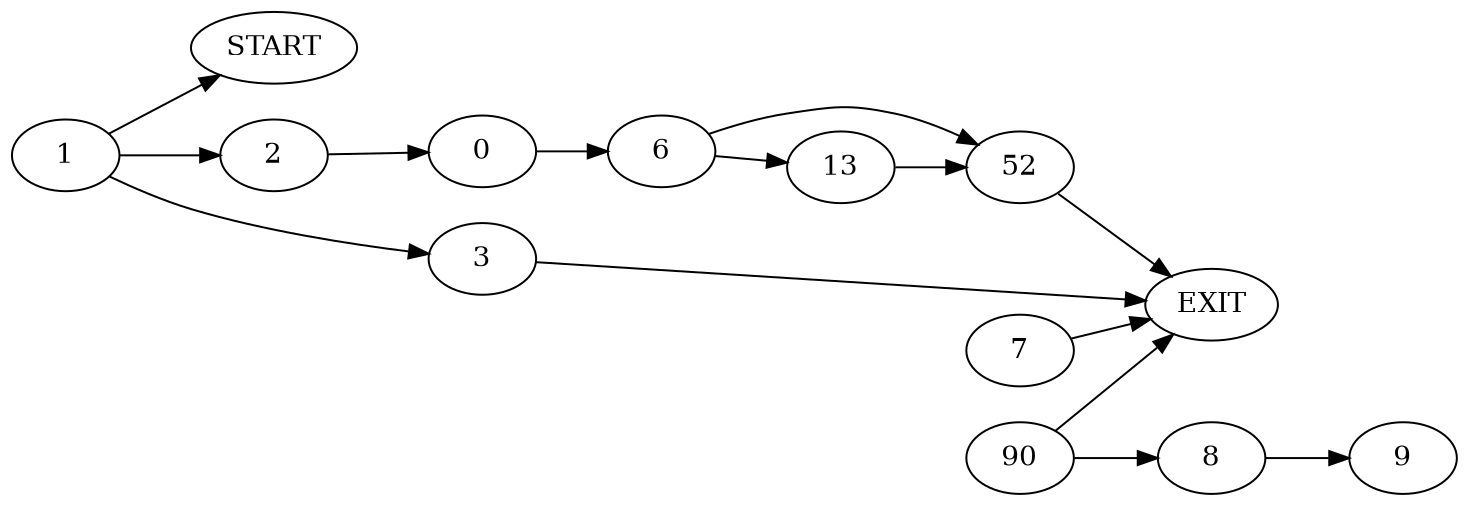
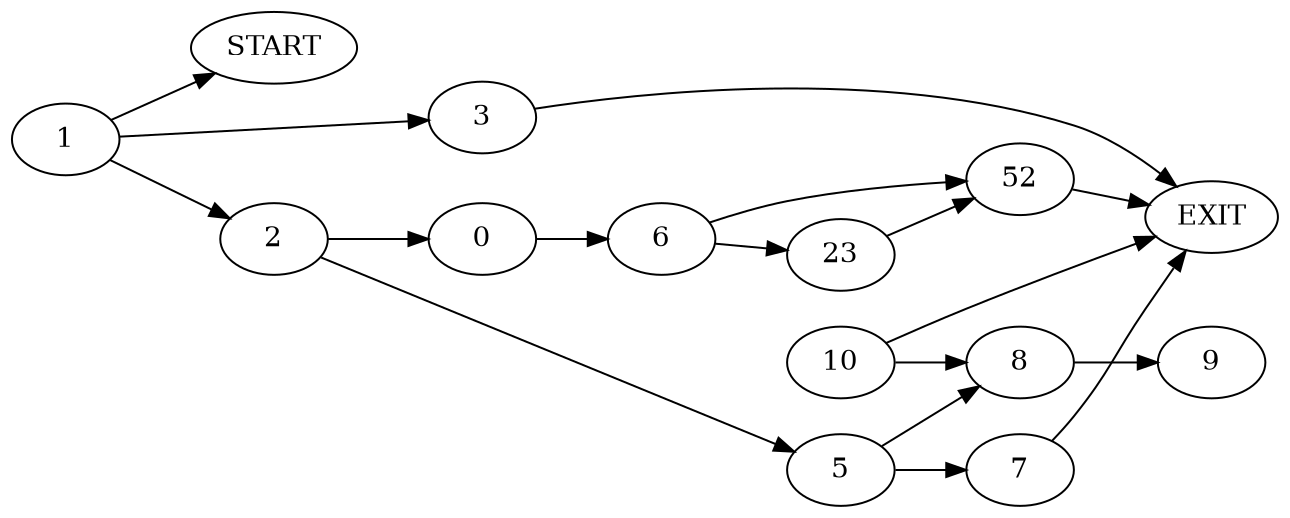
(841, 167) -> (841, 255)
(1020, 458) -> (841, 362)
none -> (841, 470)
